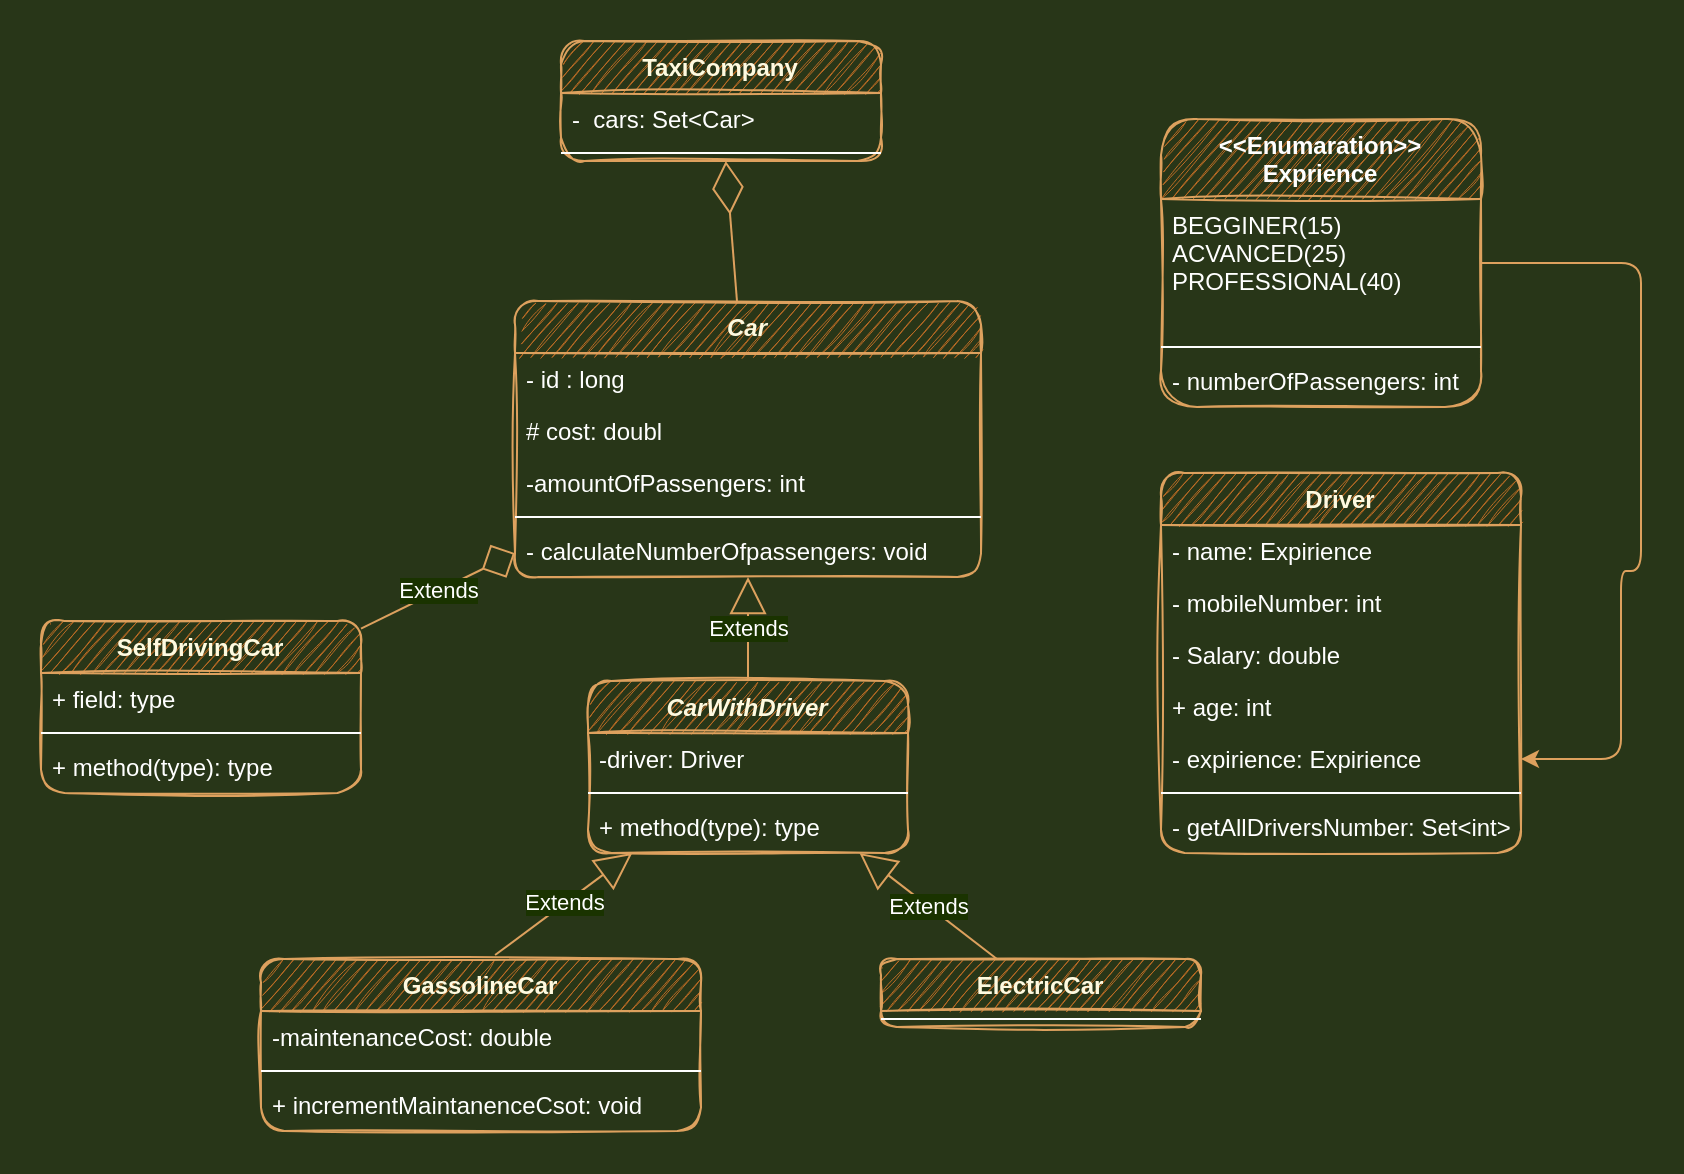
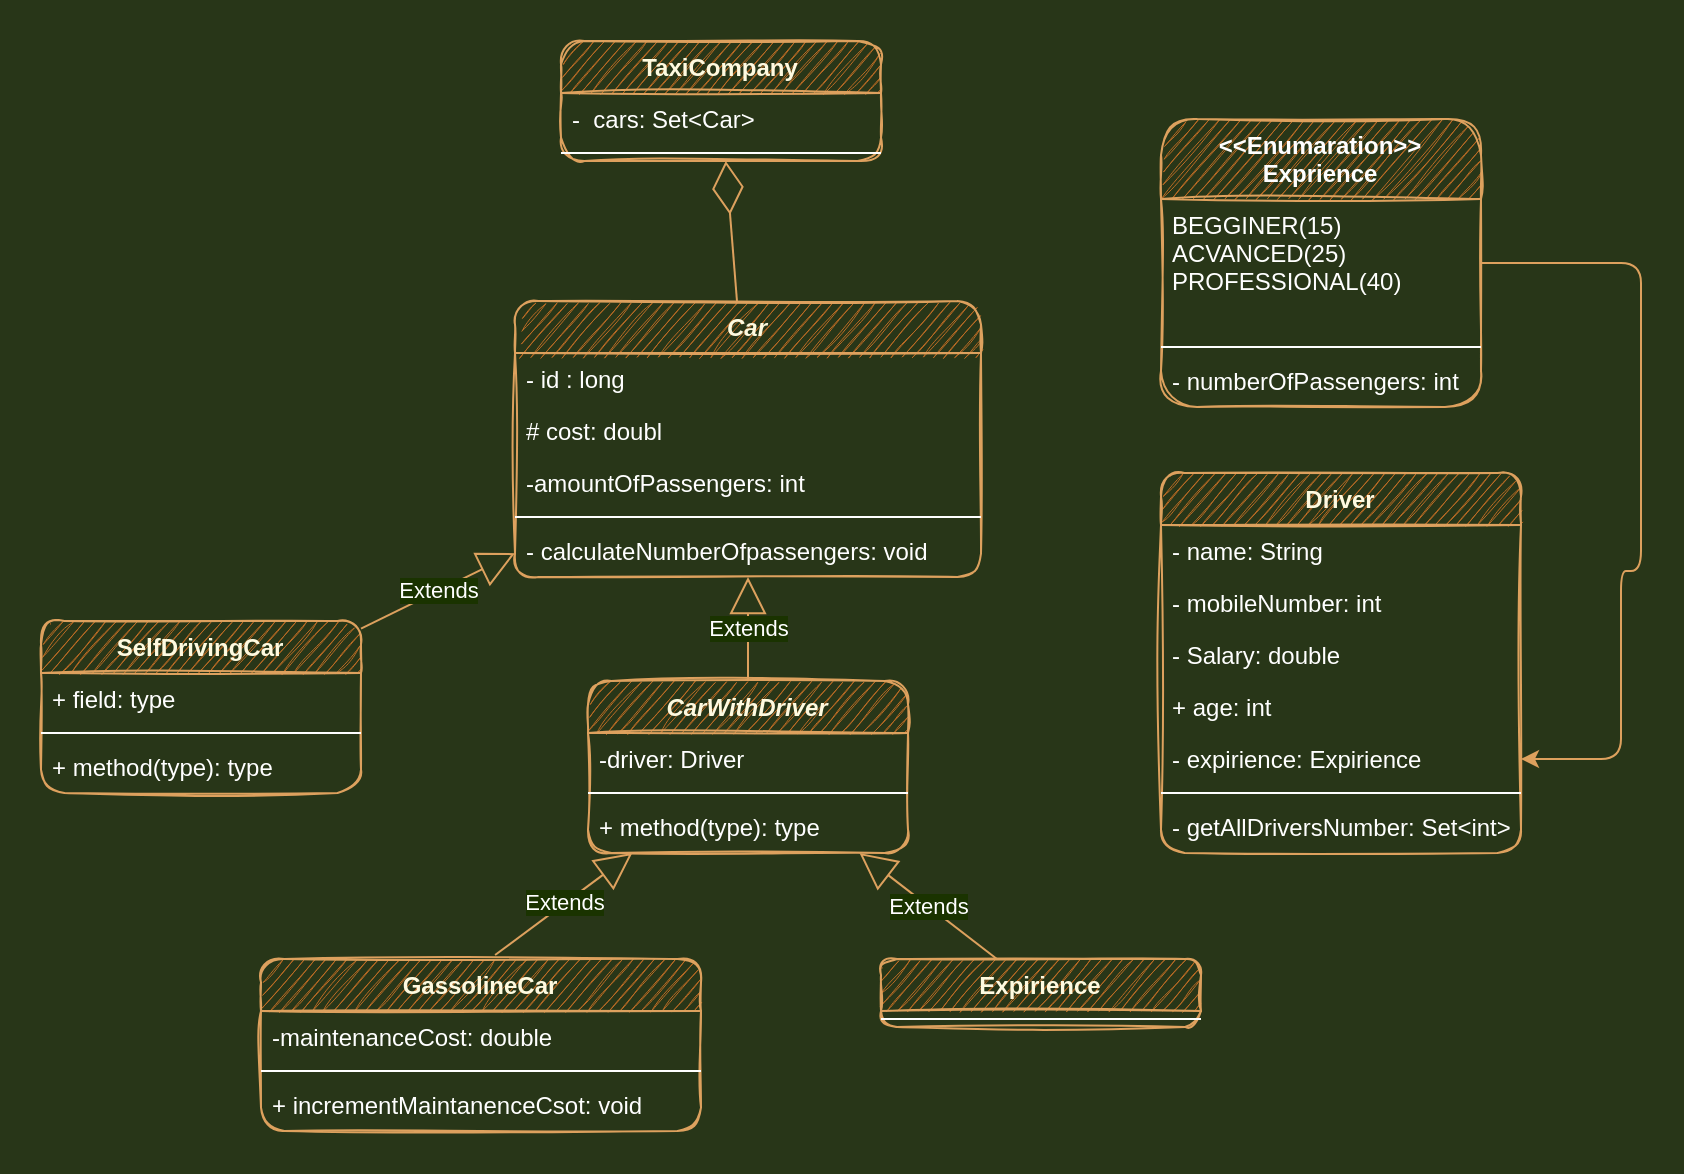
(1277, 552) -> (1254, 552)
(481, 570) -> (481, 570)
(1040, 986) -> (1040, 986)
